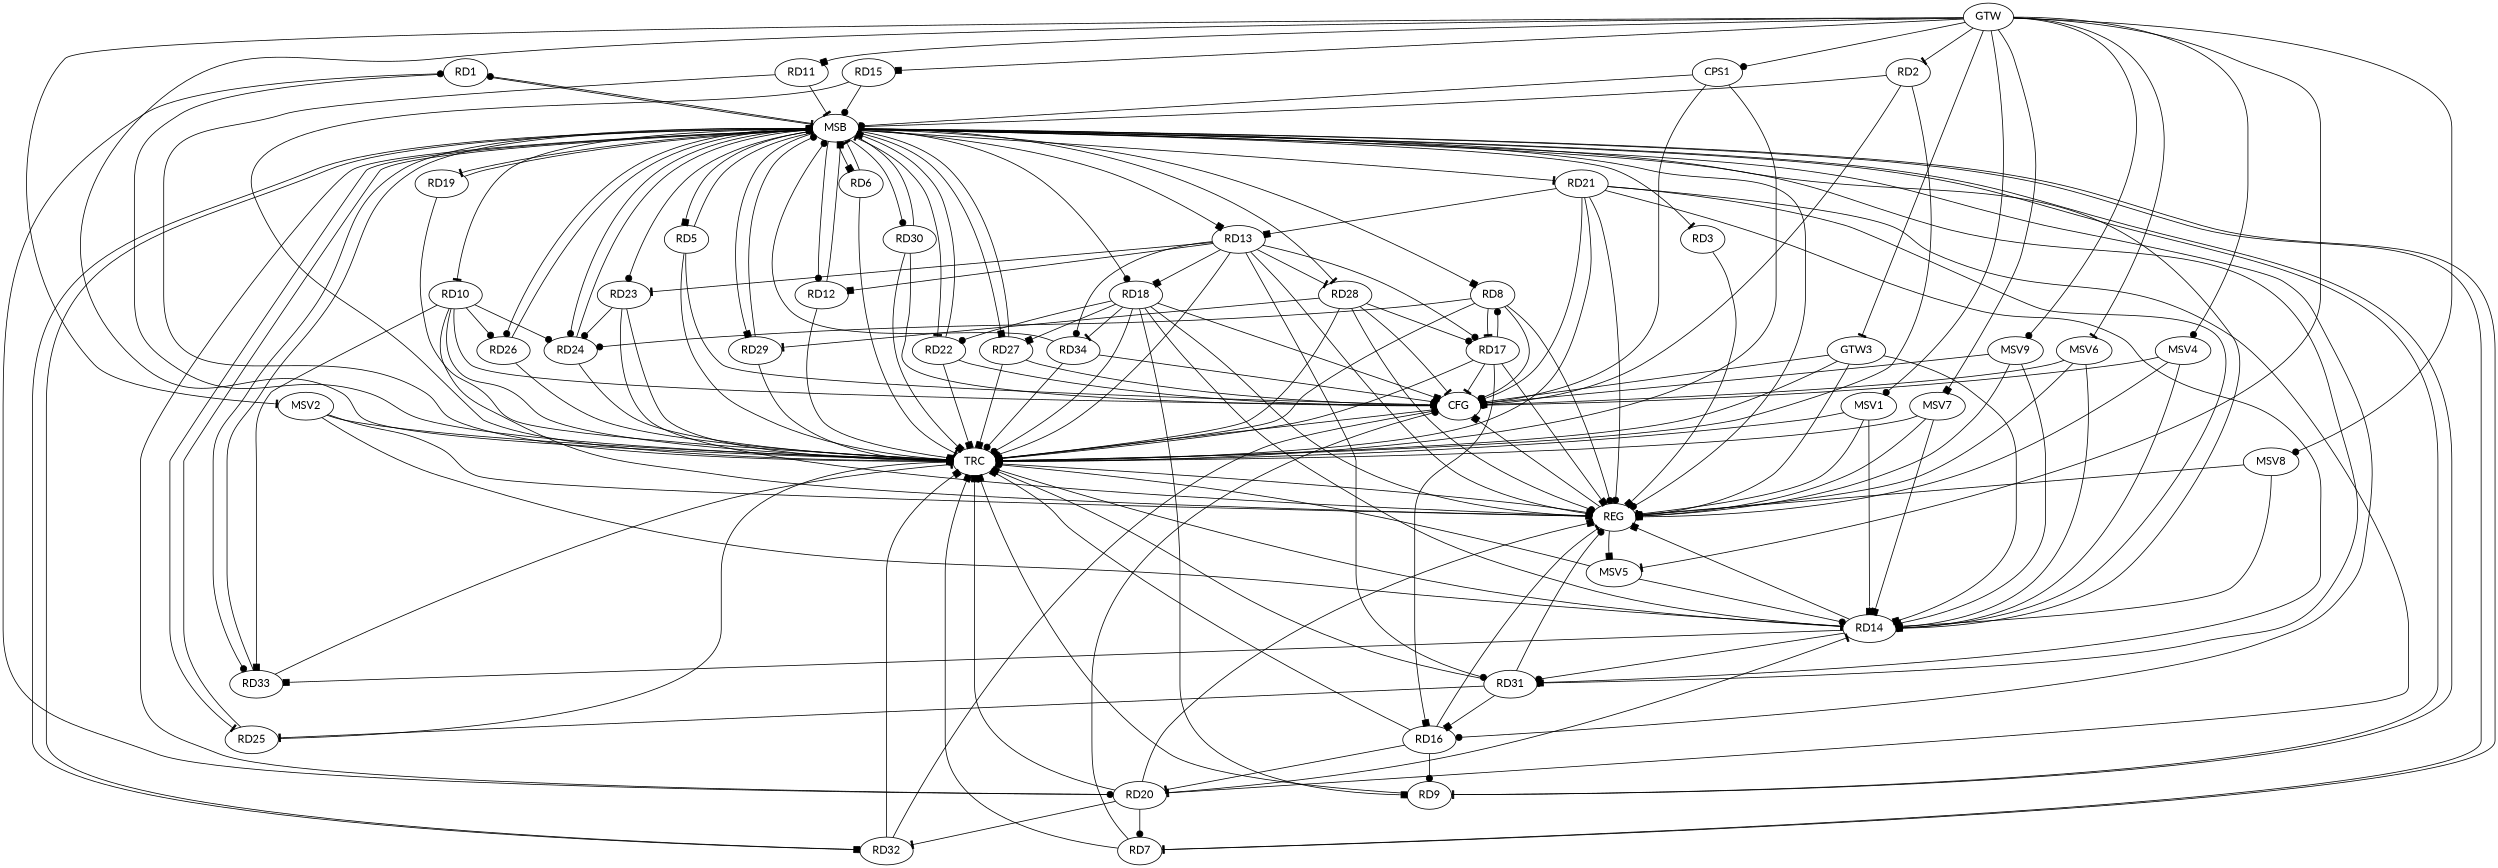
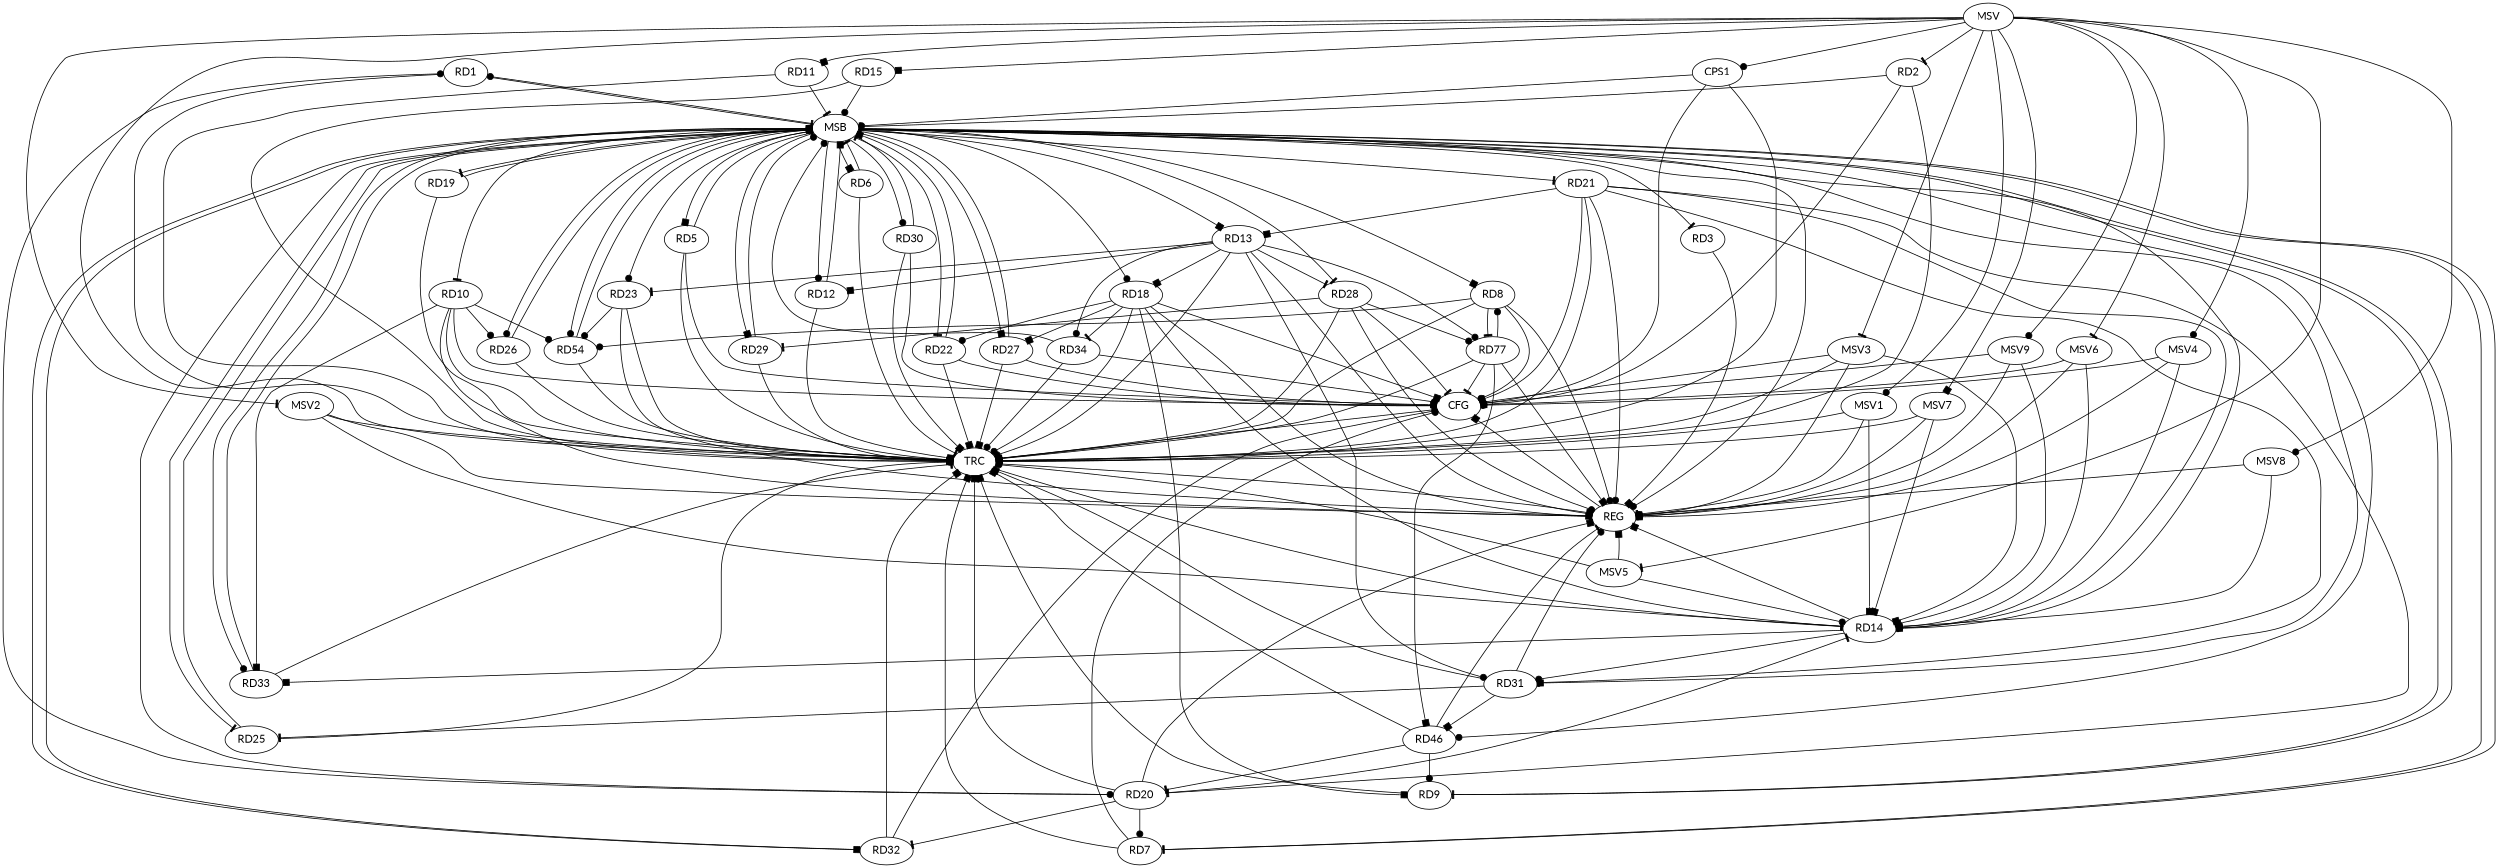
(1988, 17) -> (1988, 17)
(571, 351) -> (571, 351)
(1493, 351) -> (1493, 351)
(1856, 351) -> (1856, 351)
(1609, 541) -> (1619, 549)
(1429, 740) -> (1429, 740)
